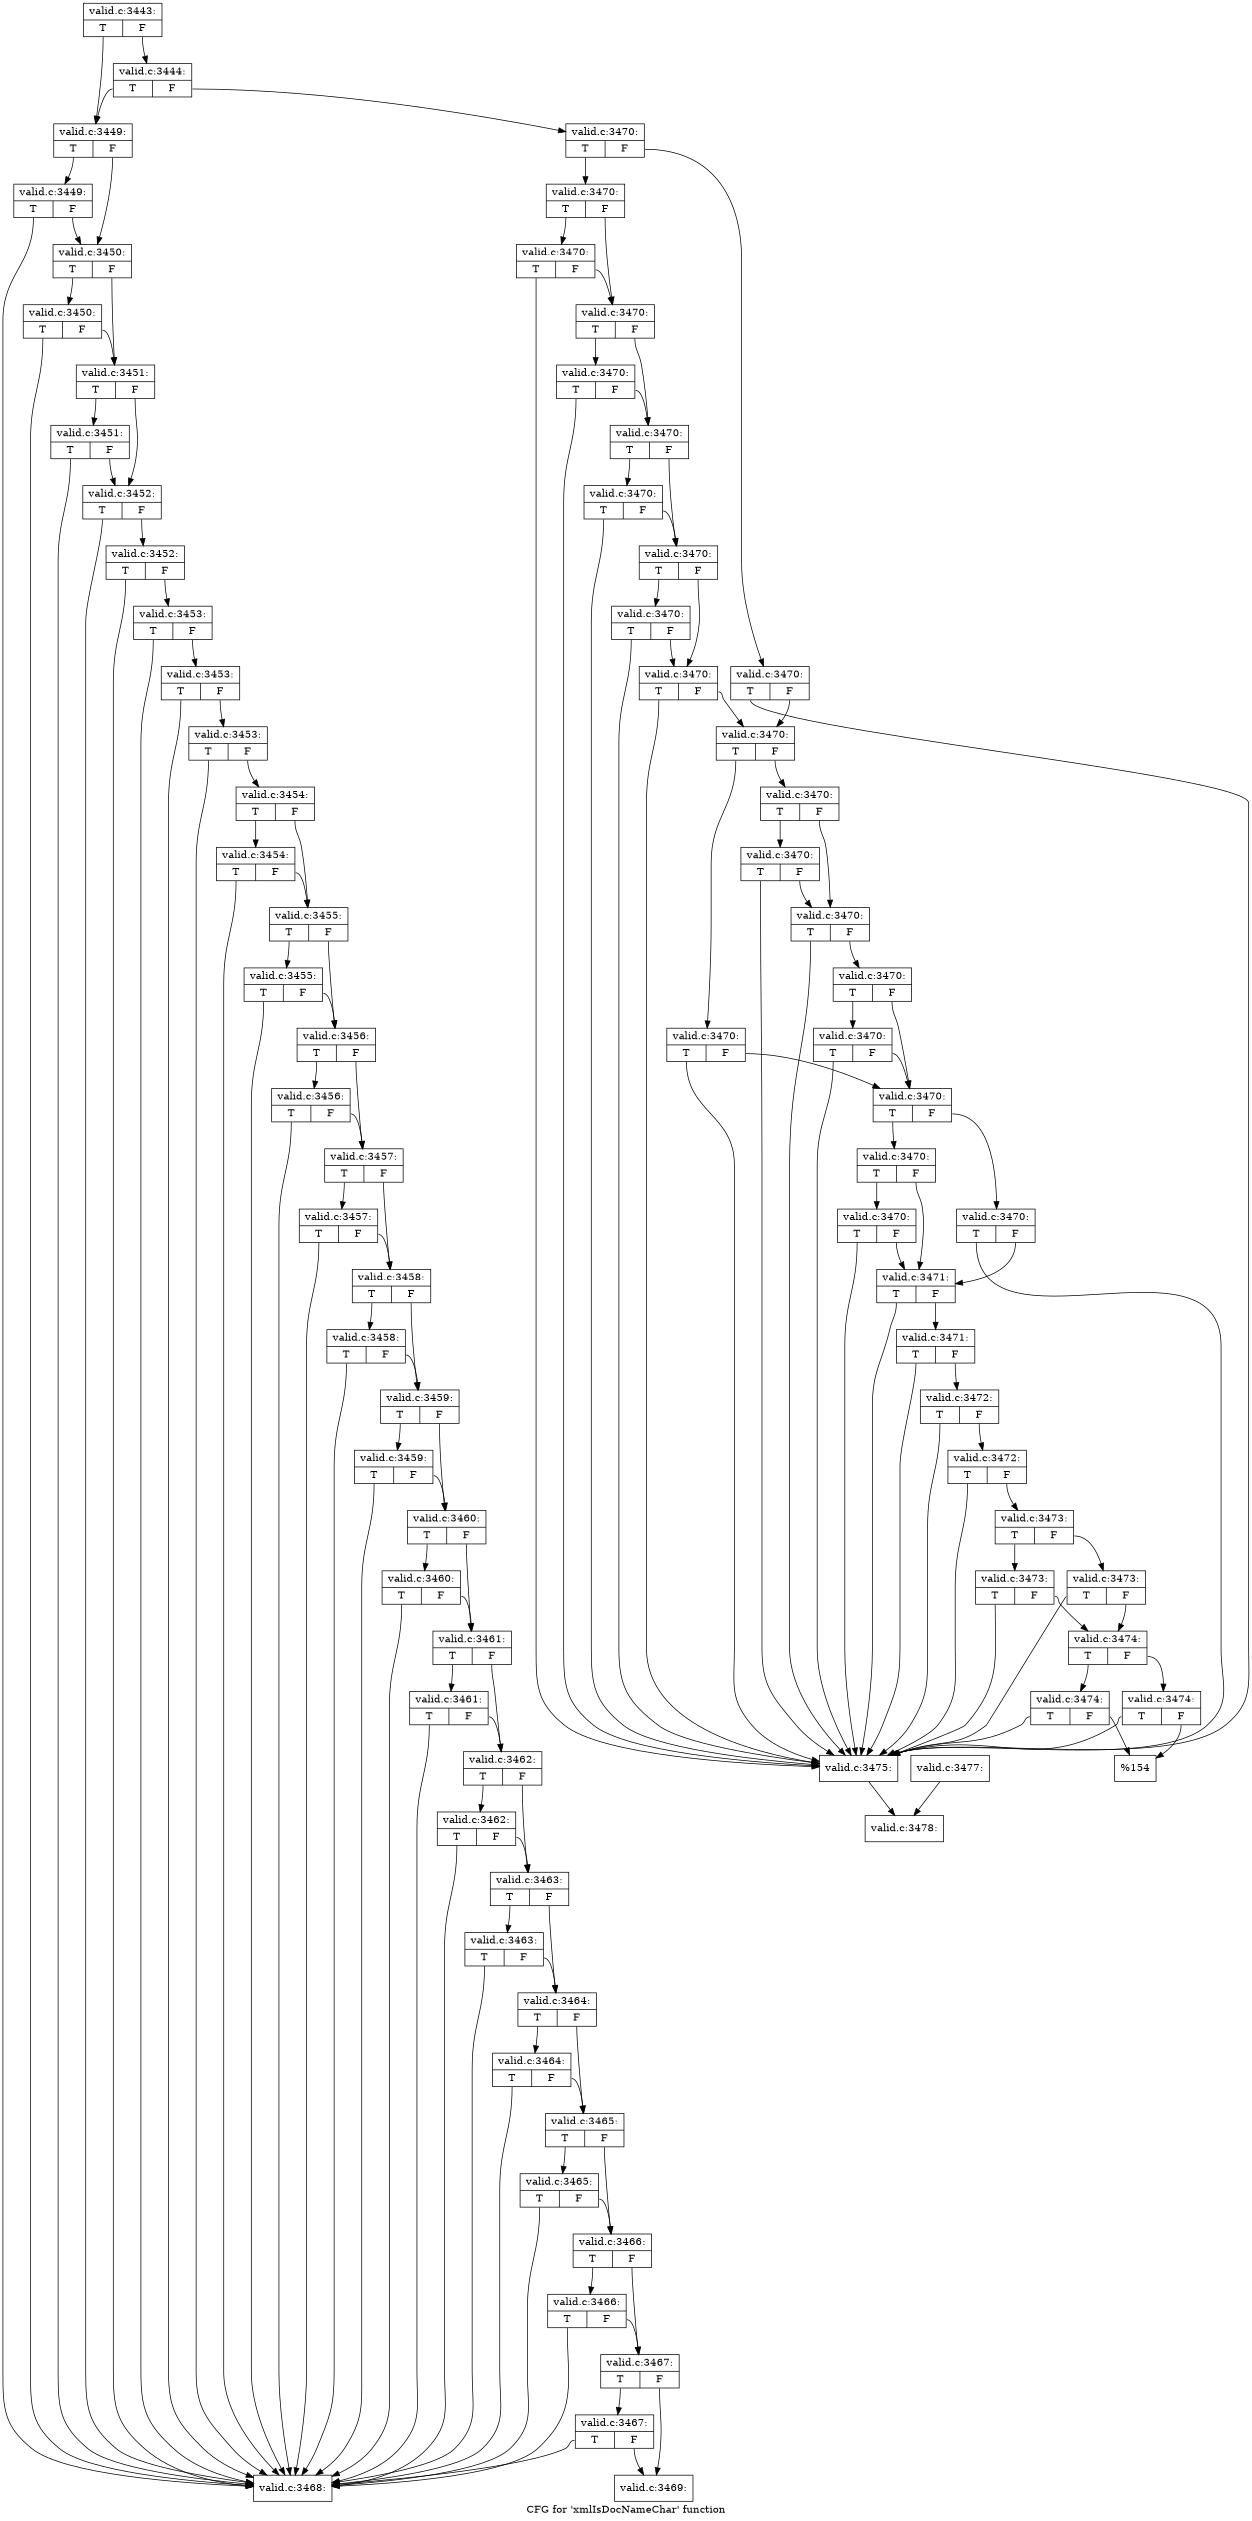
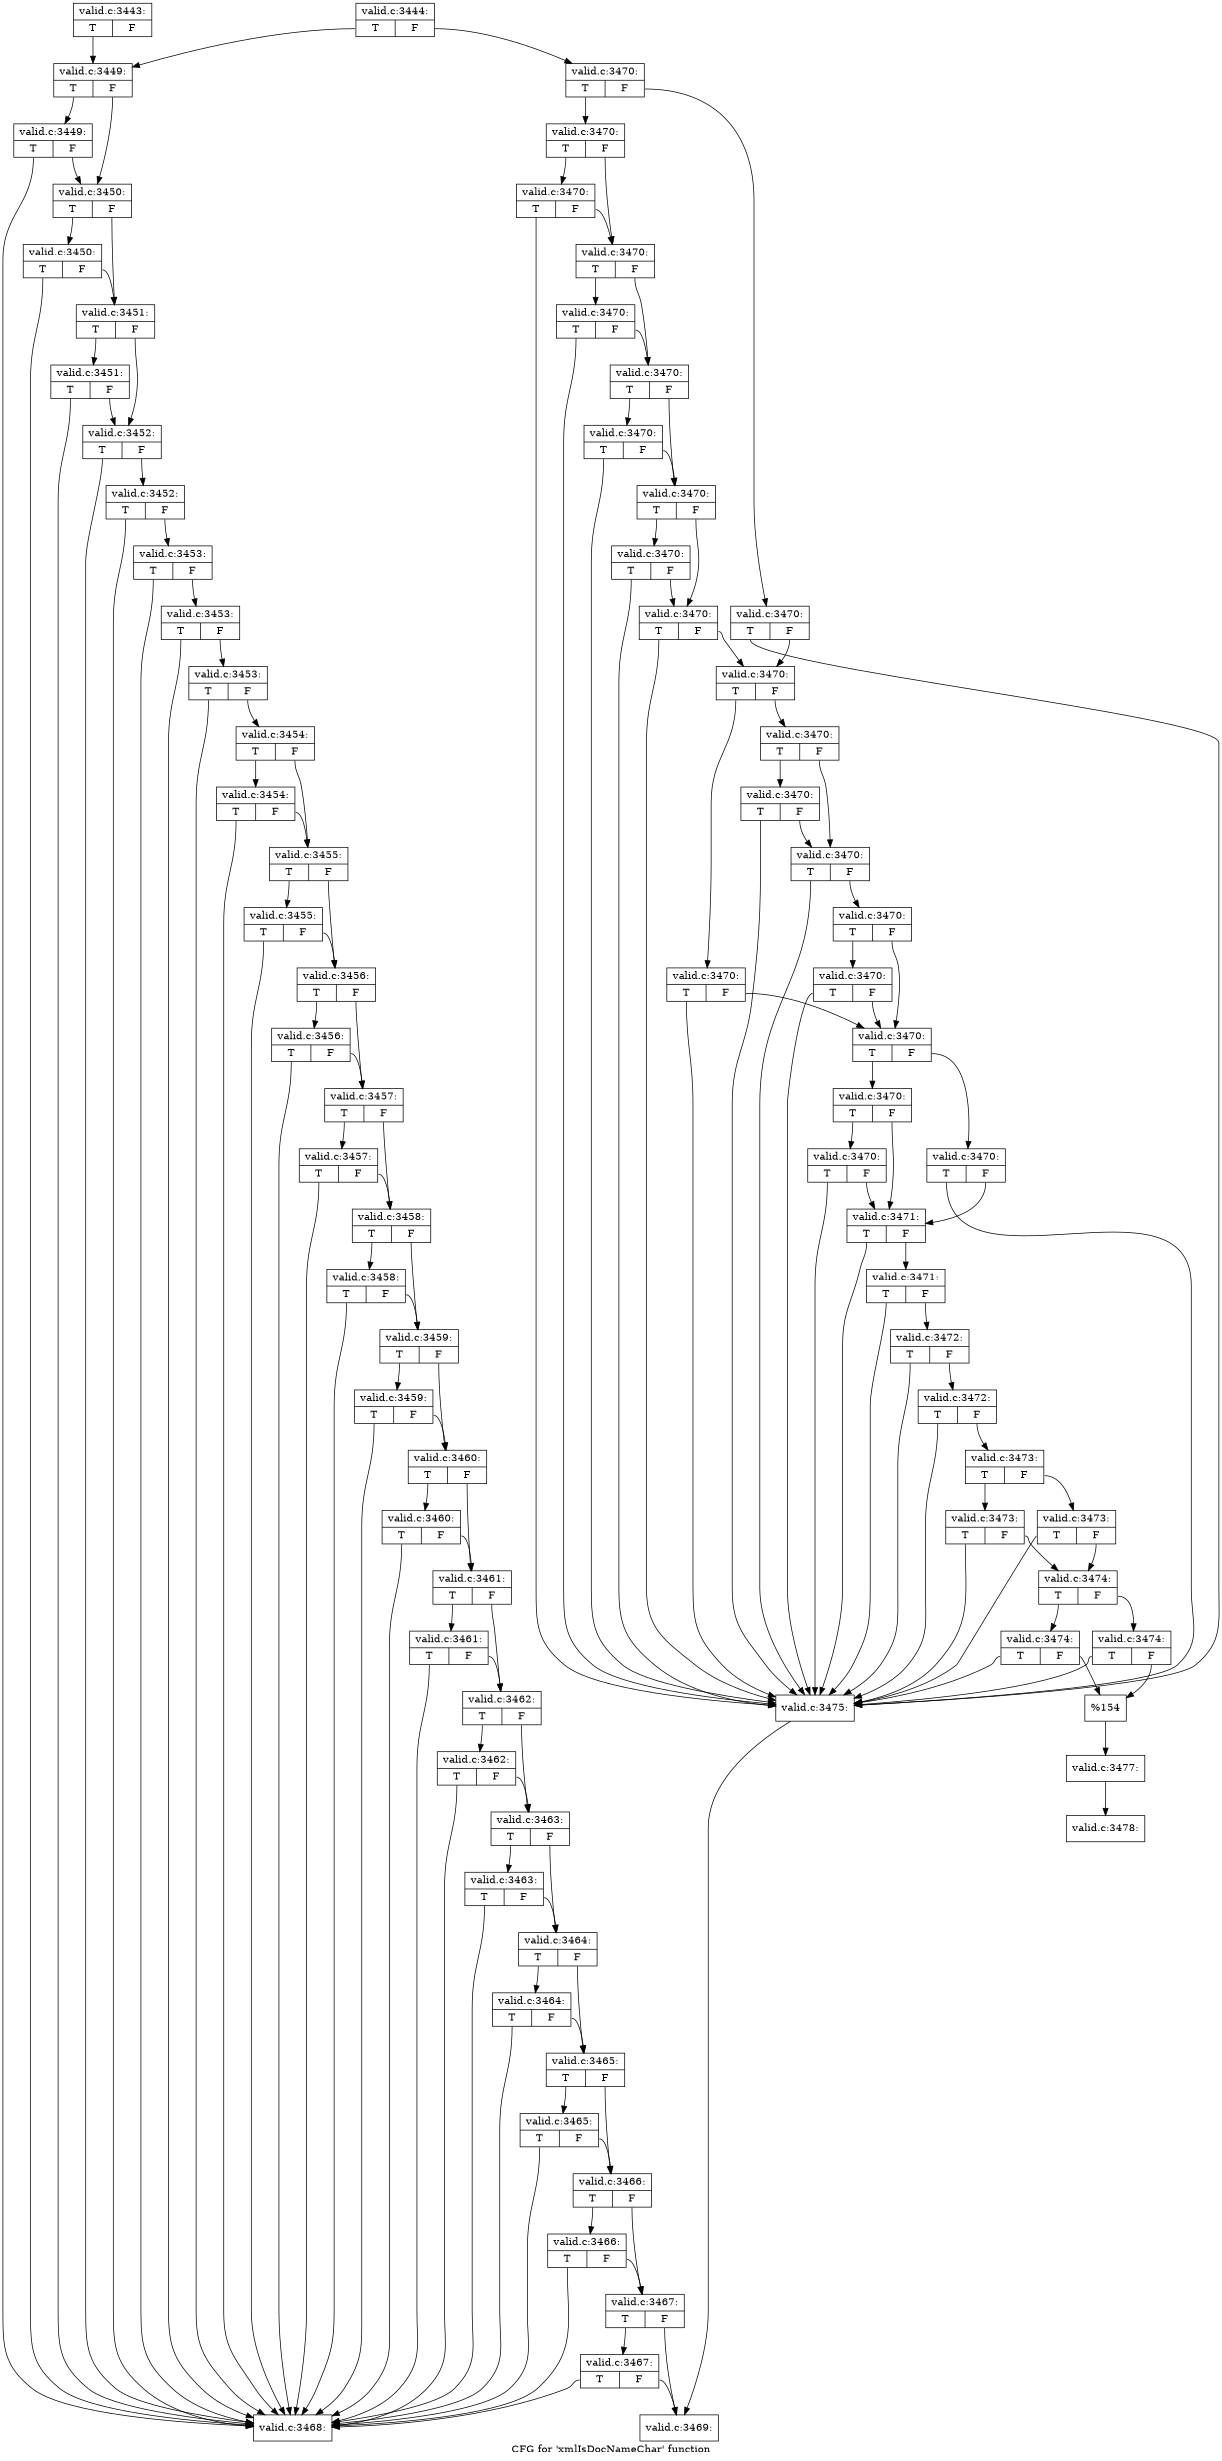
(143, 47) -> none
none -> (1106, 1735)
(880, 1796) -> (708, 2049)
